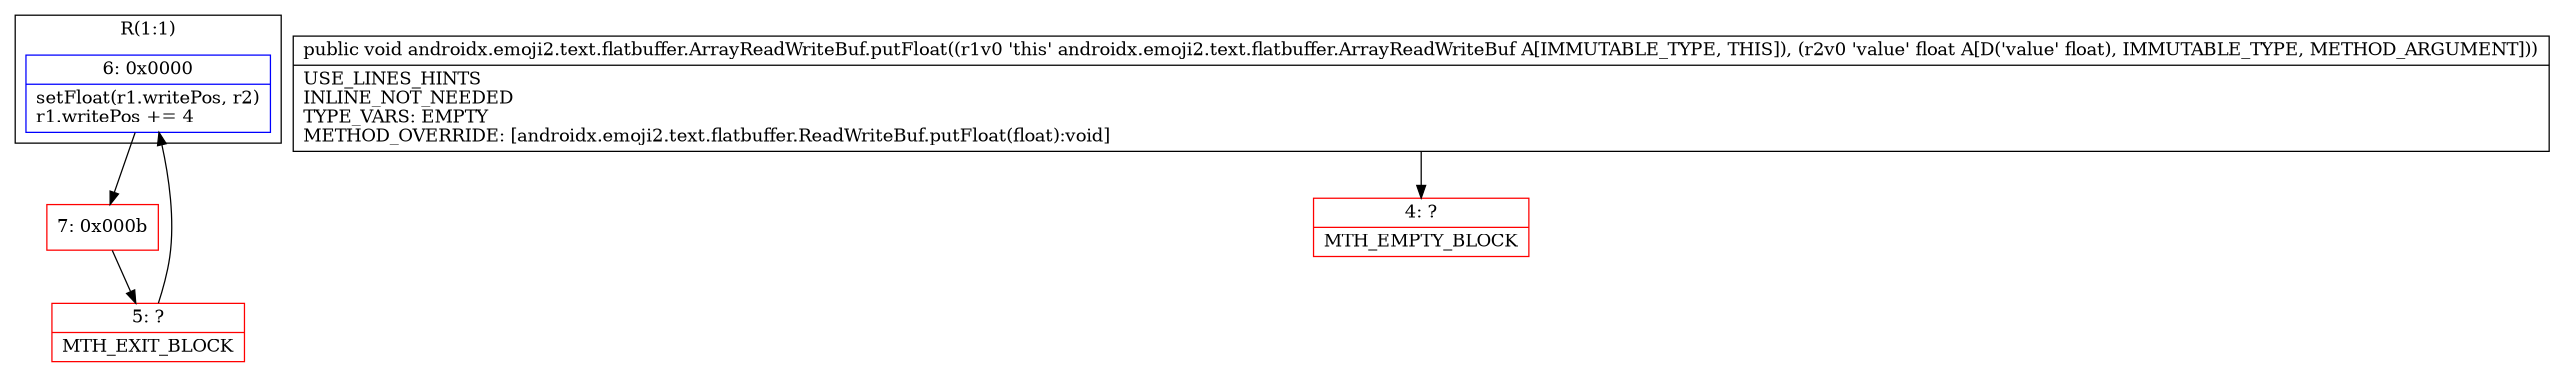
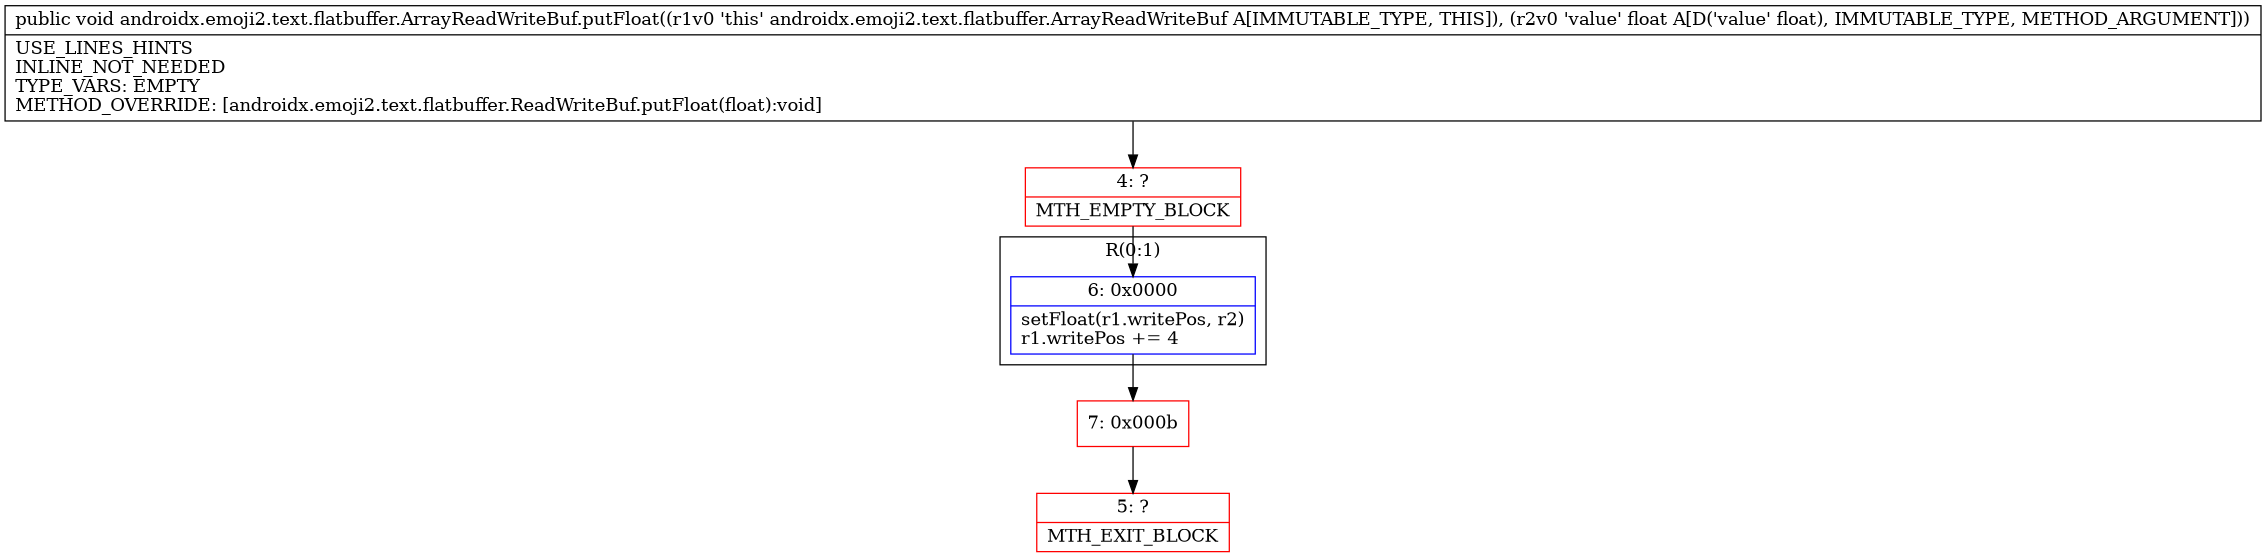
(148, 30) -> (1133, 251)
(172, 224) -> (1133, 245)
